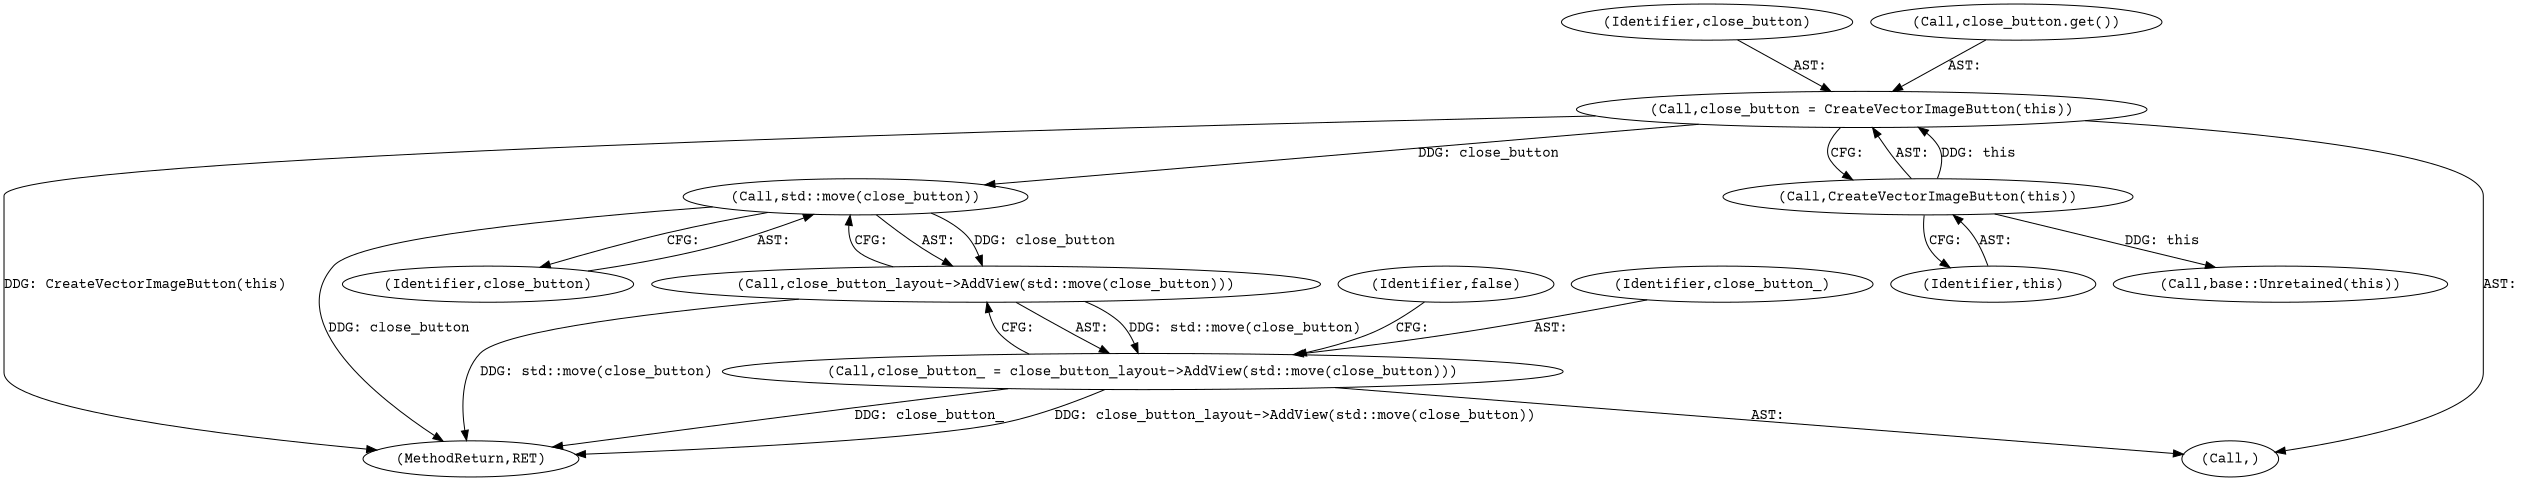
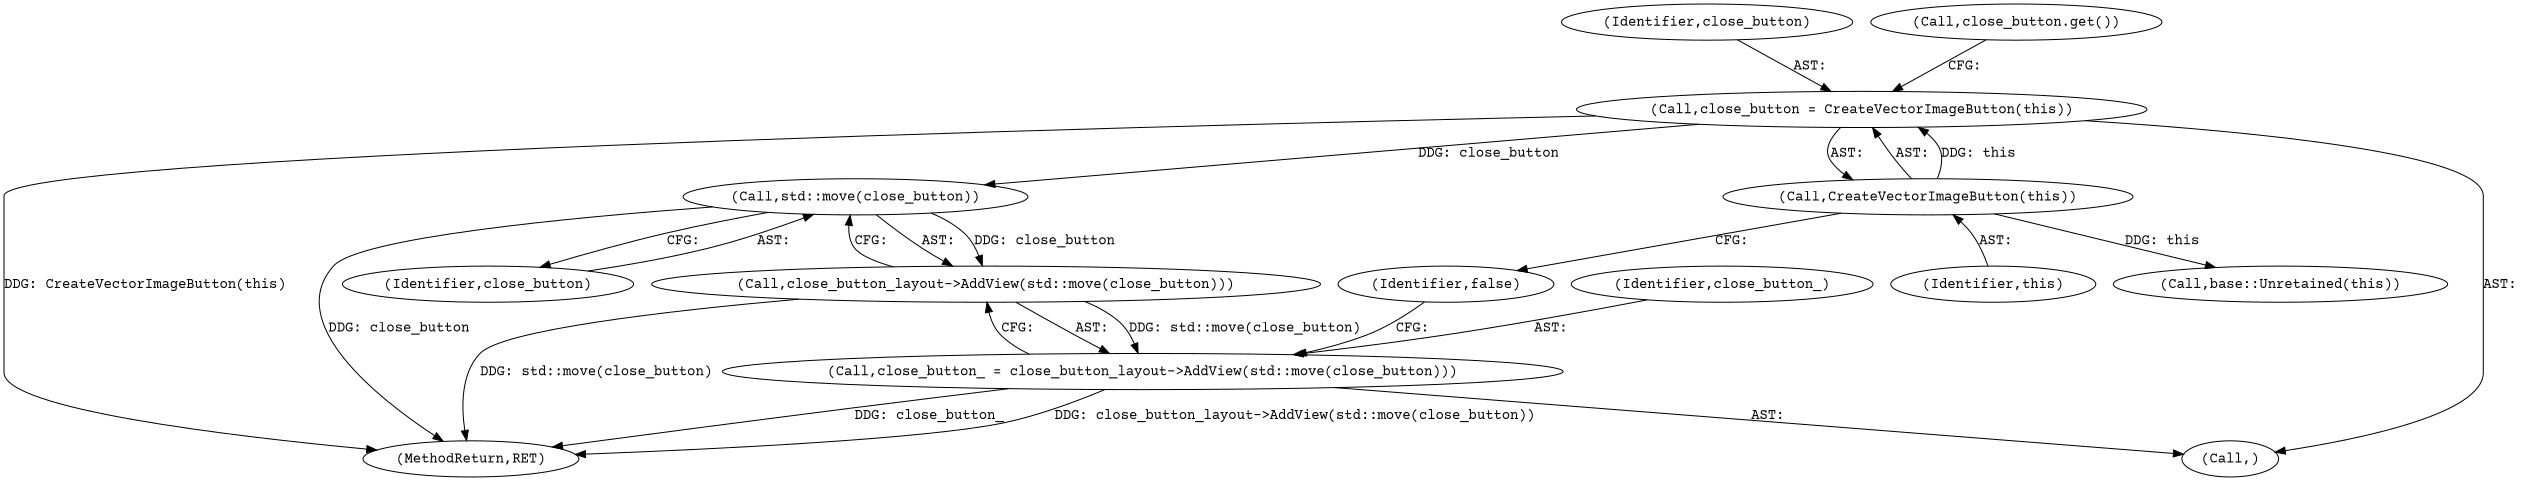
(1969, 66) -> (1969, 66)
(1852, 153) -> (1852, 153)
(1926, 241) -> (1684, 241)
